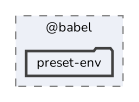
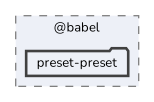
(69, 63) -> (77, 63)
